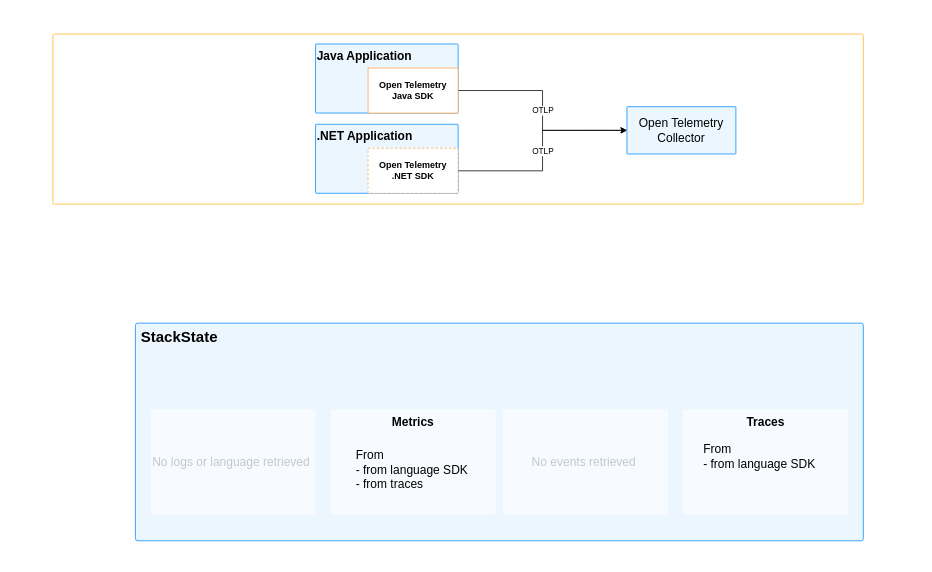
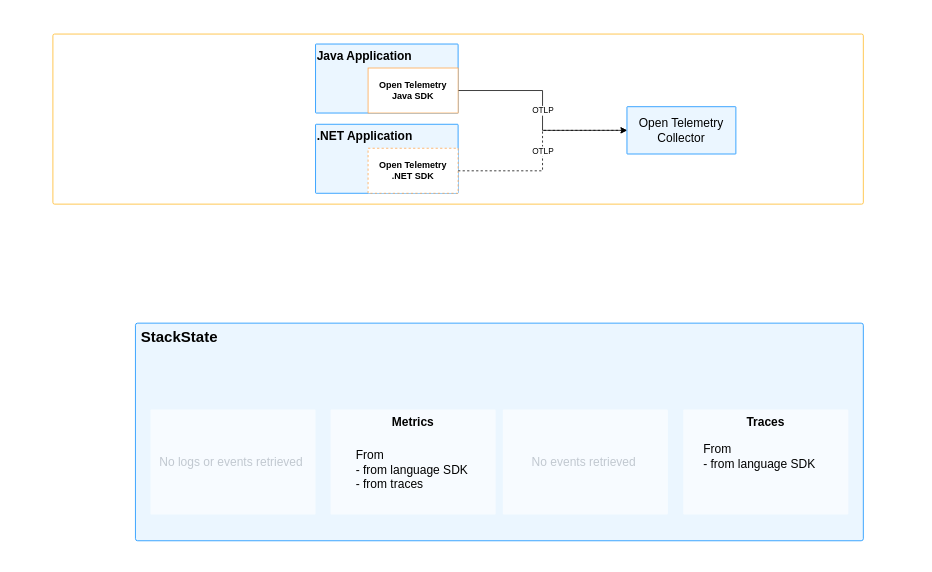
(508, 171) -> (508, 171)
(233, 462) -> (233, 462)
